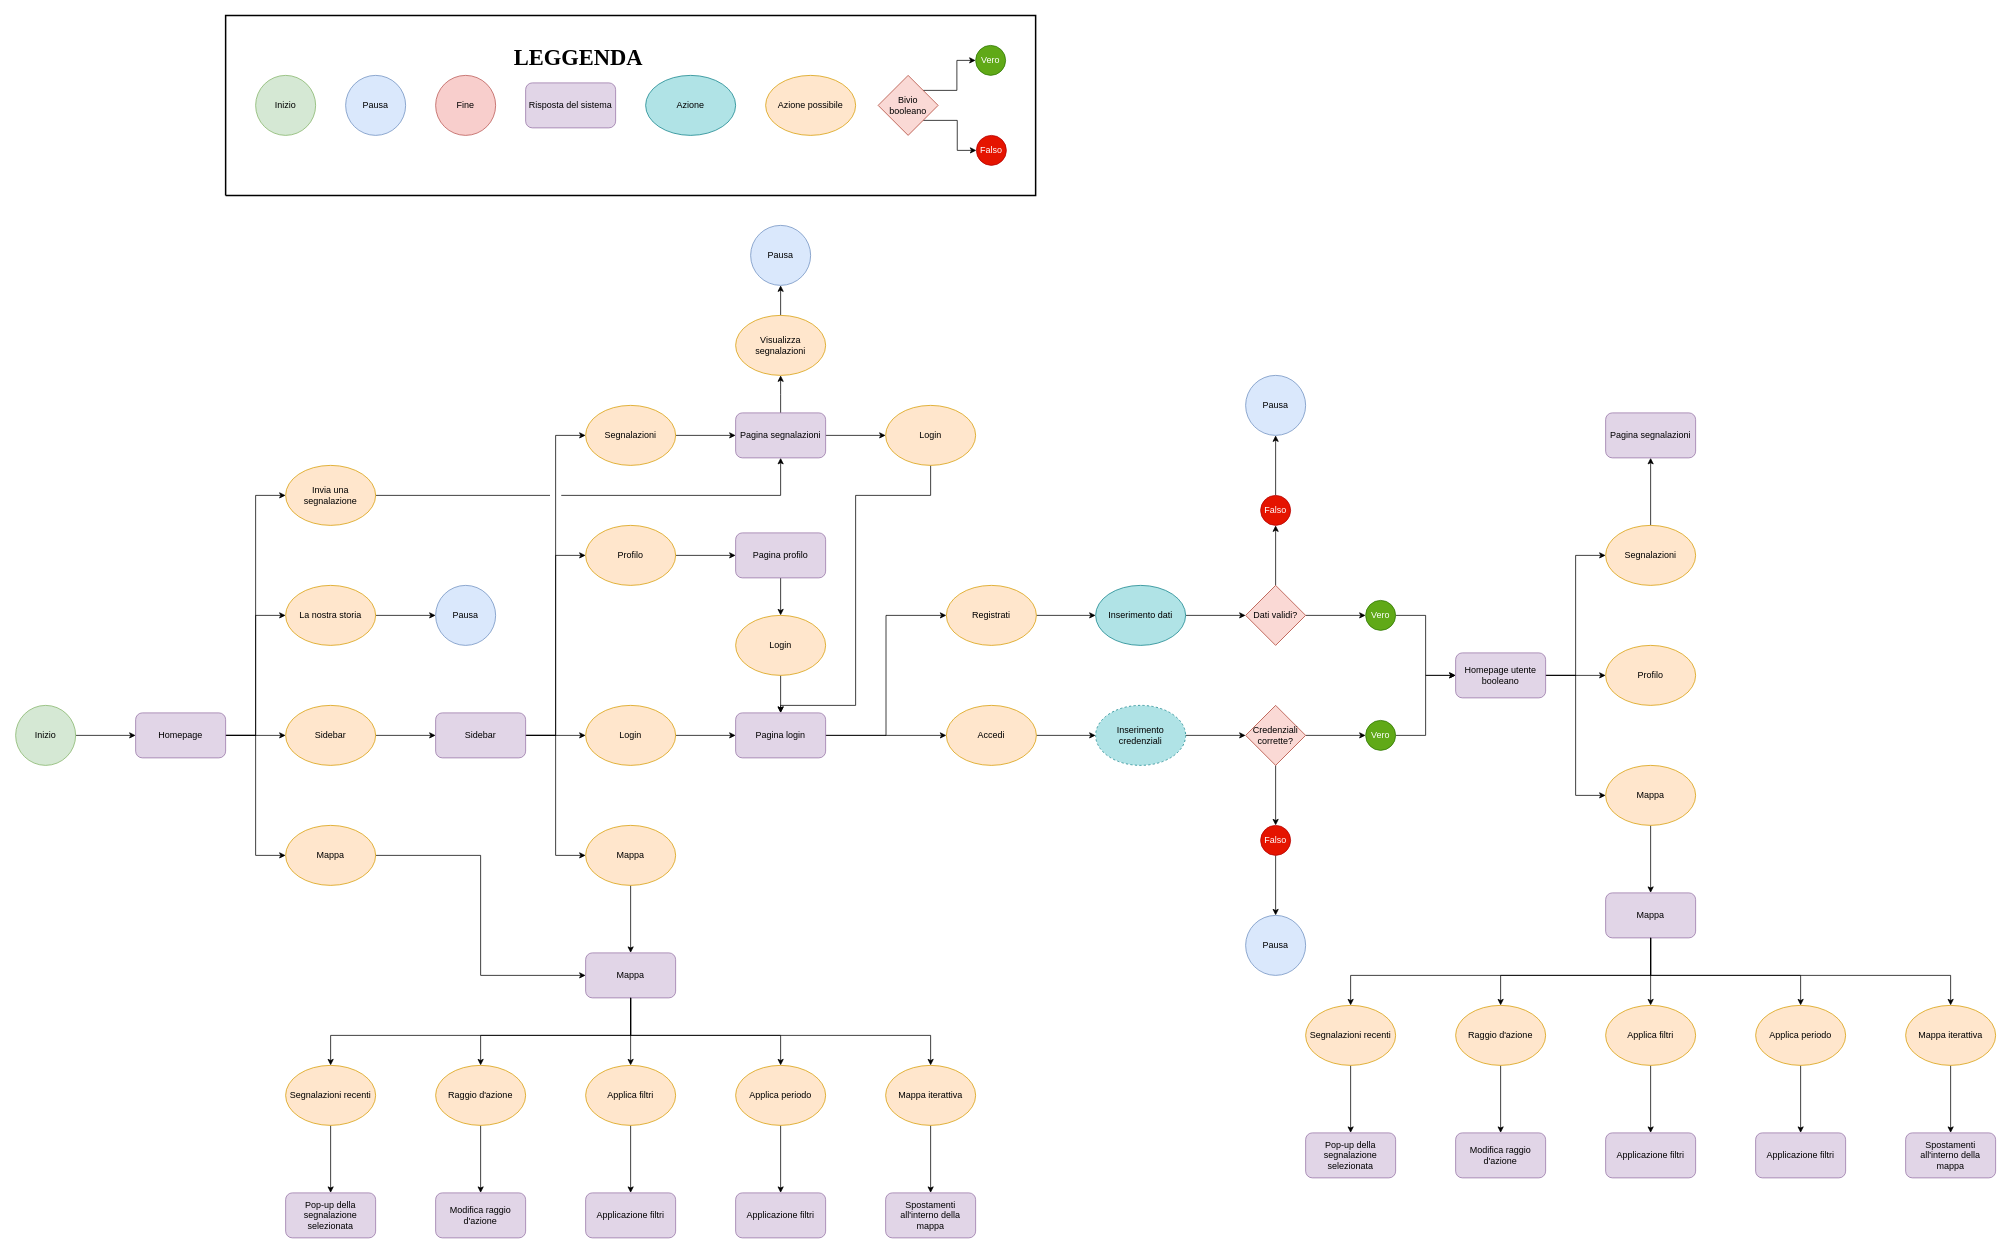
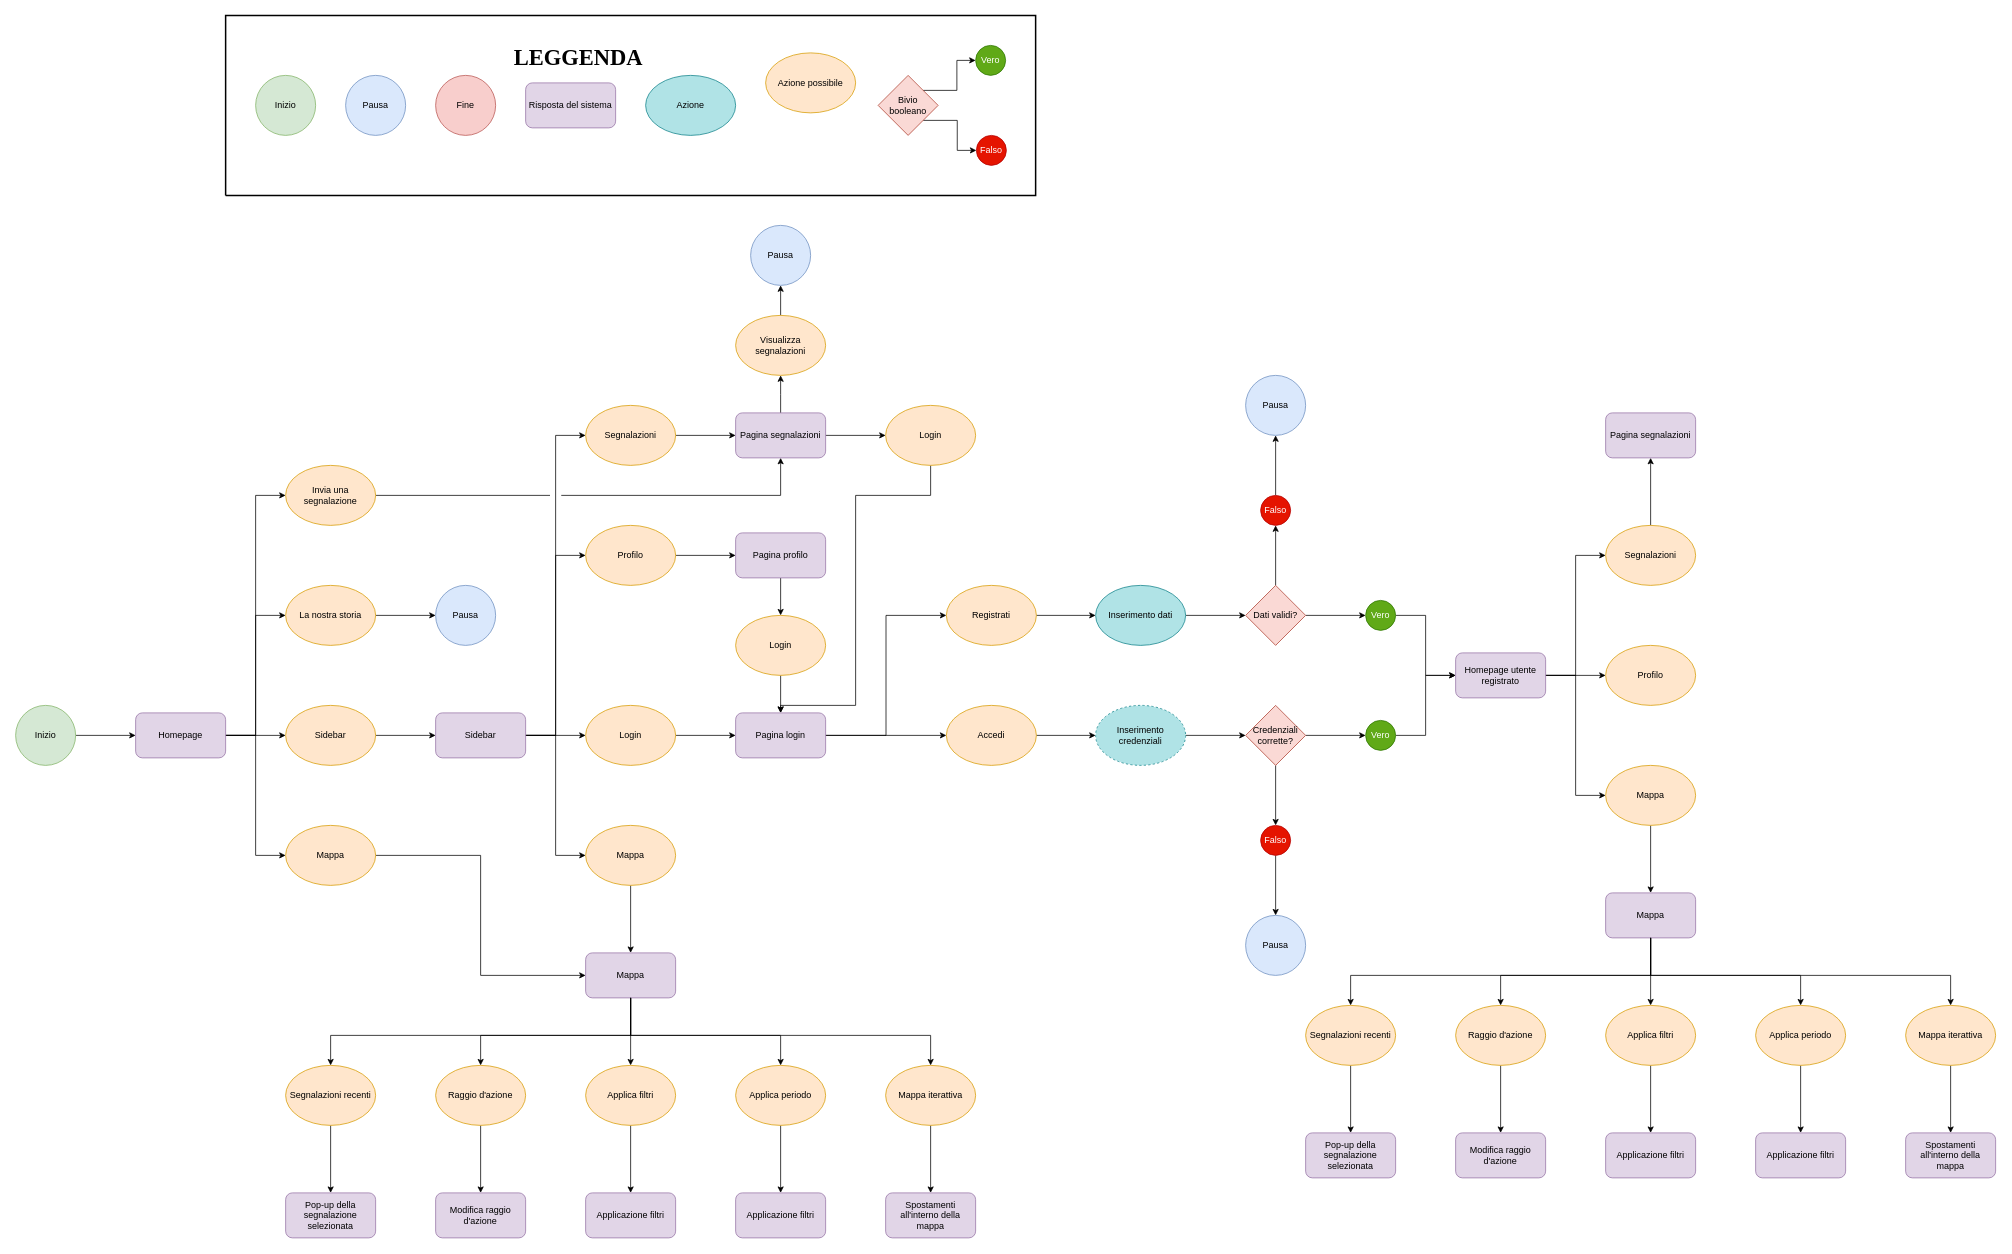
(810, 105) -> (810, 83)
(1500, 675) -> (1500, 675)
